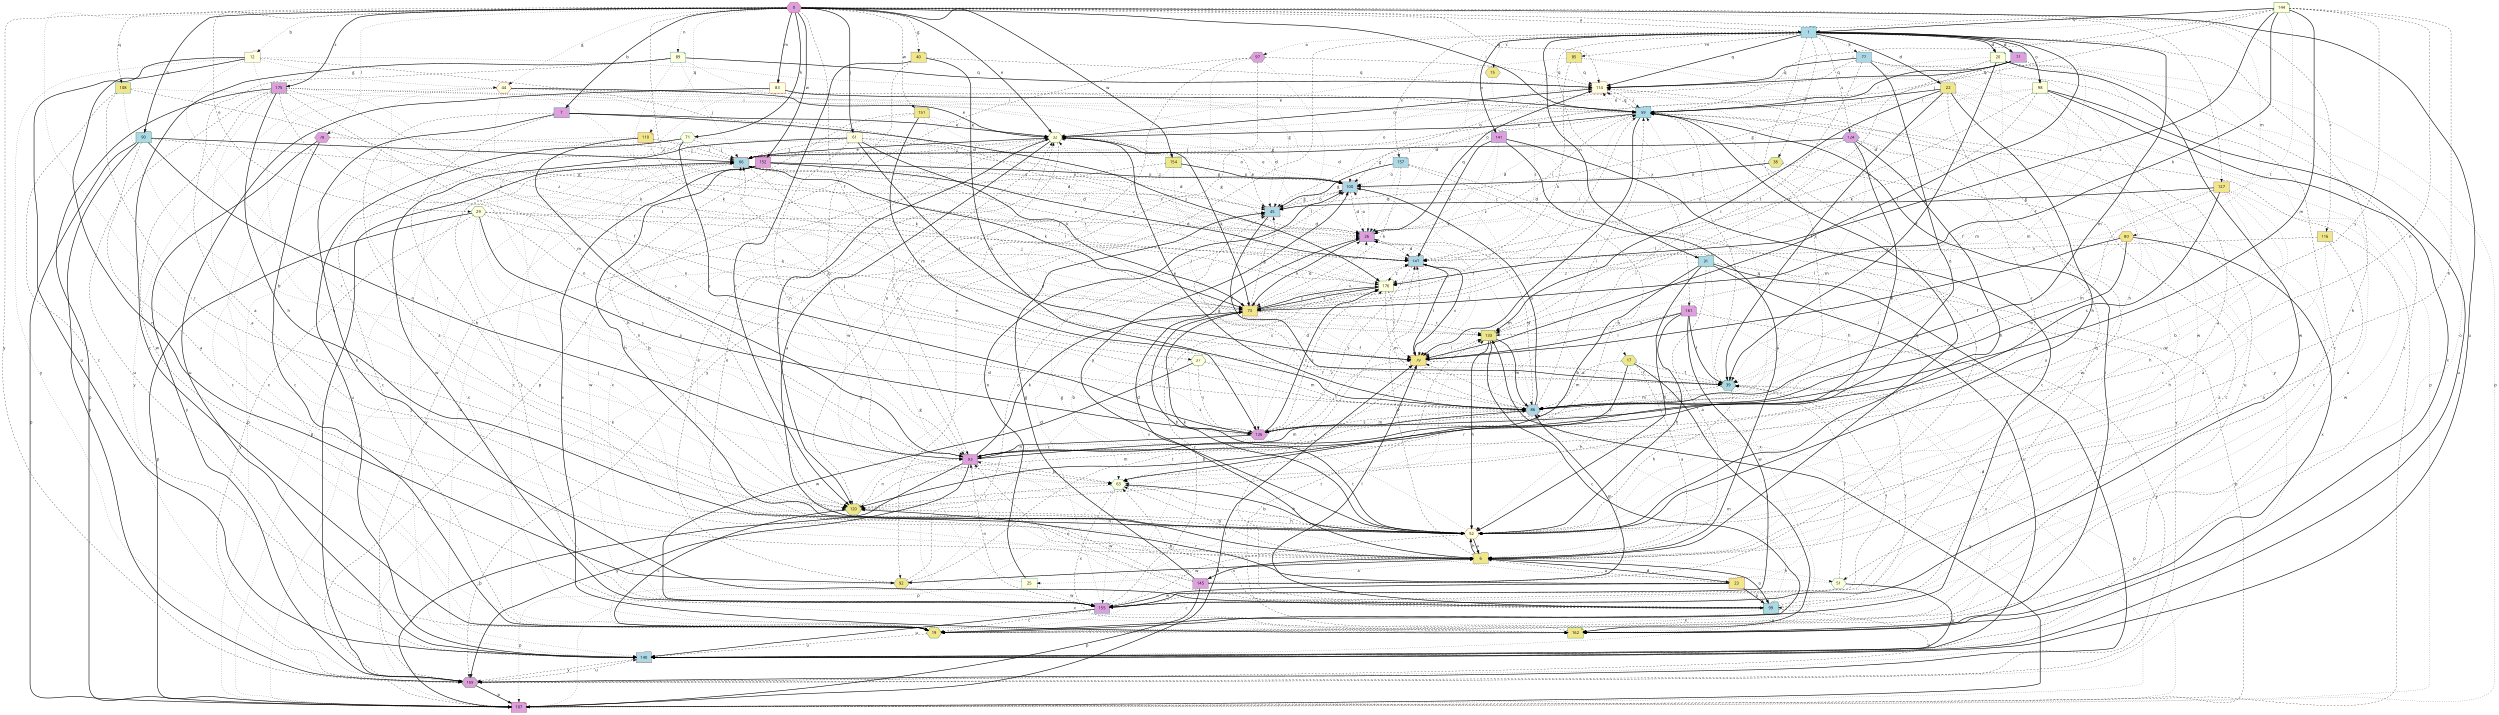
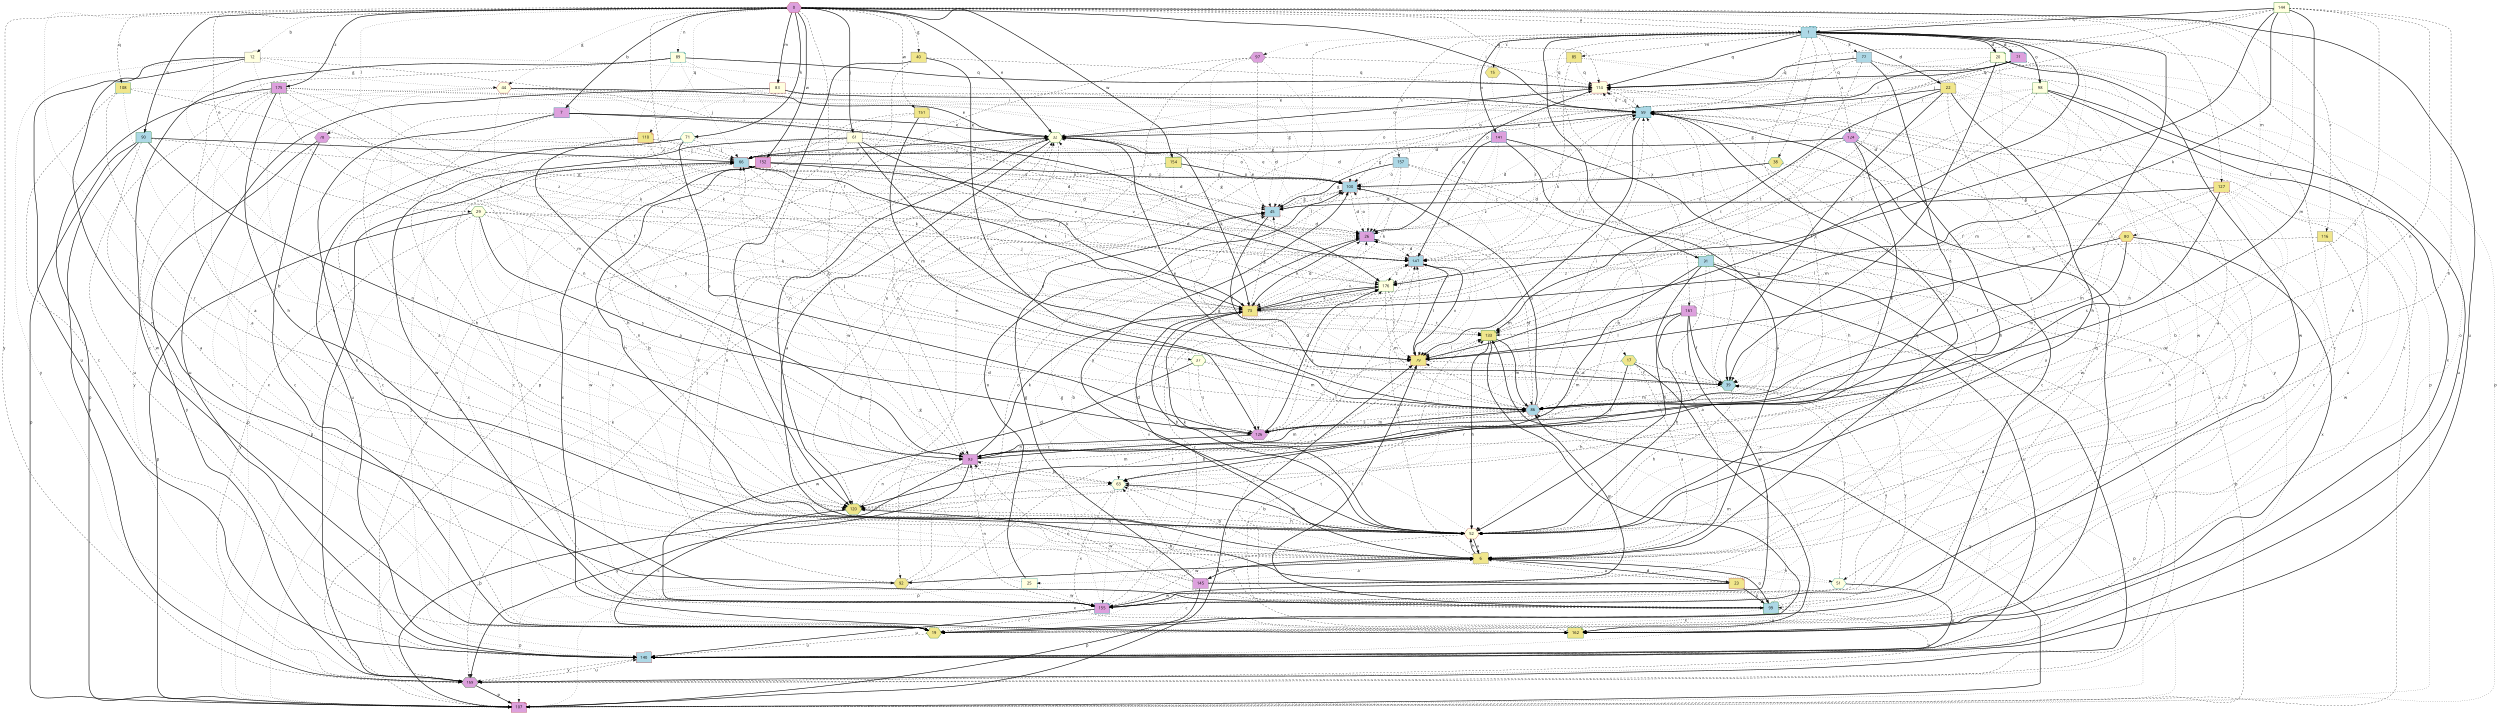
(1737, 583) -> (1737, 583)
